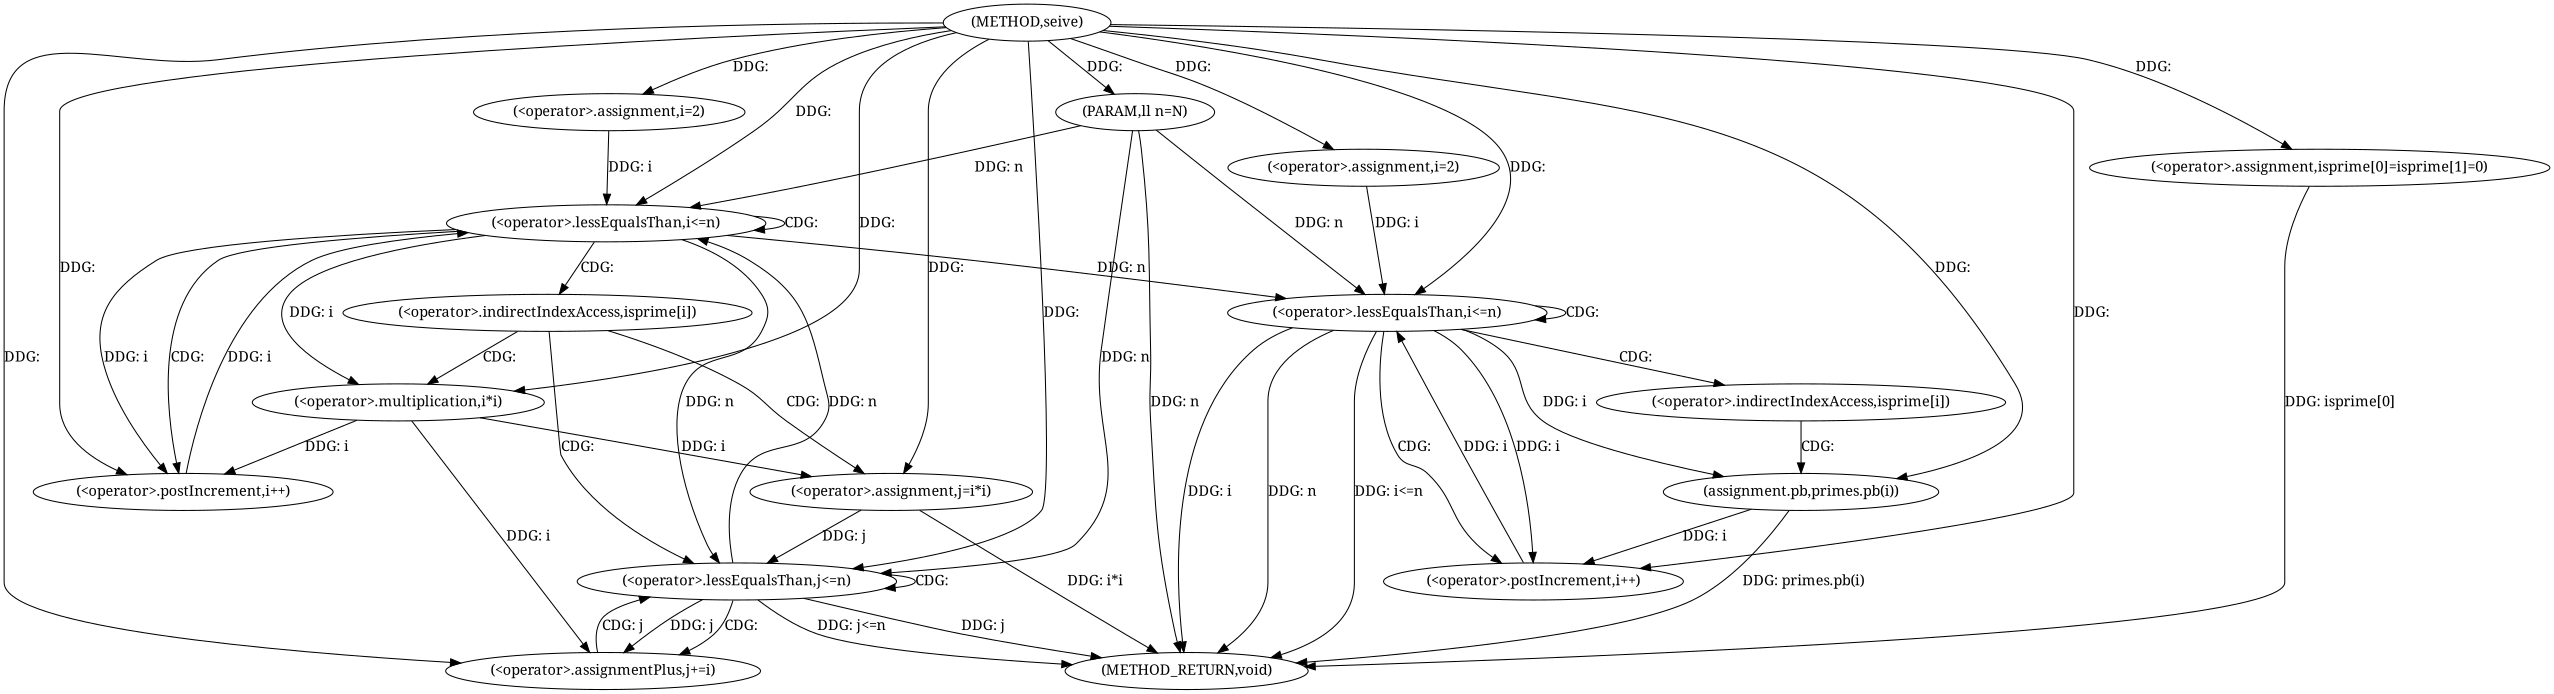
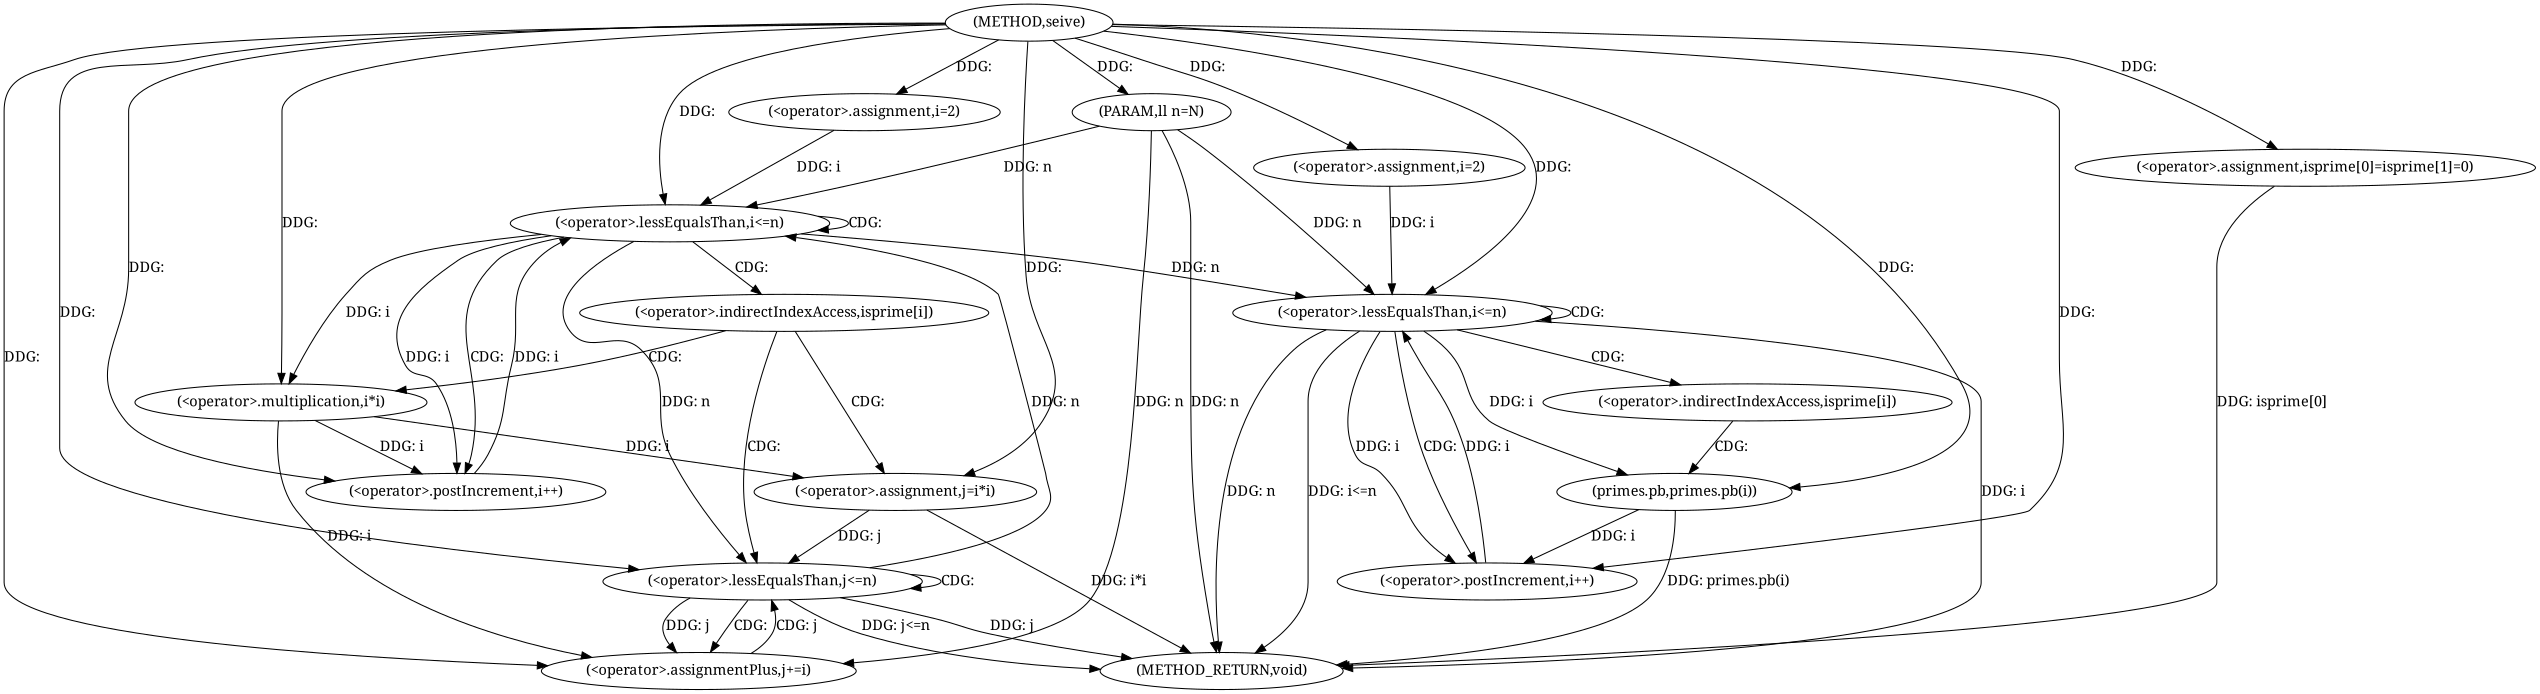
(1104, 435) -> (1125, 492)
(1801, 492) -> (1674, 492)
